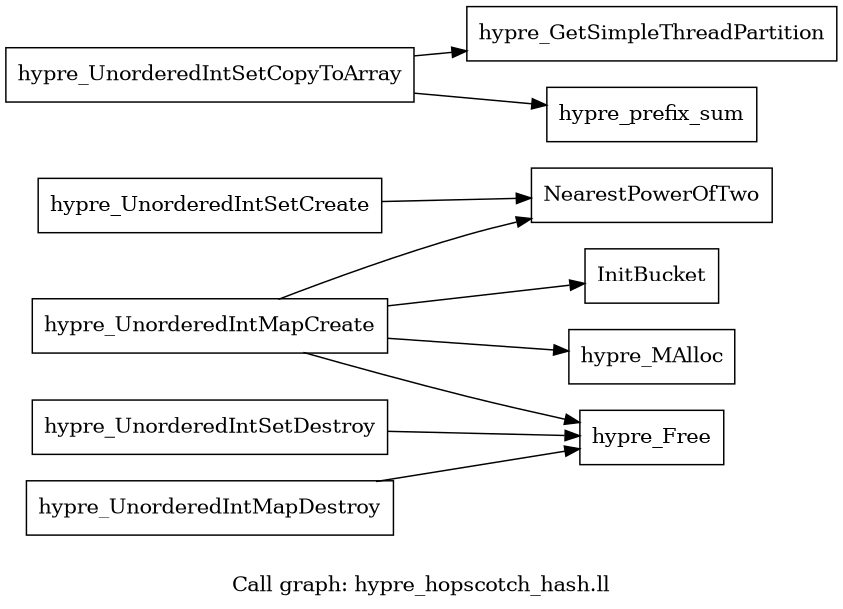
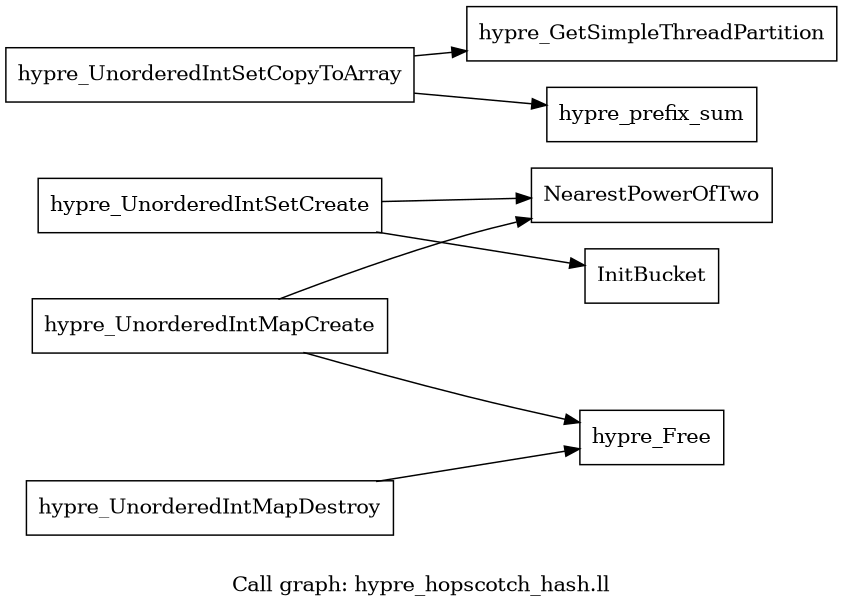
(479, 296) -> (473, 248)
(652, 357) -> none
(210, 427) -> none
